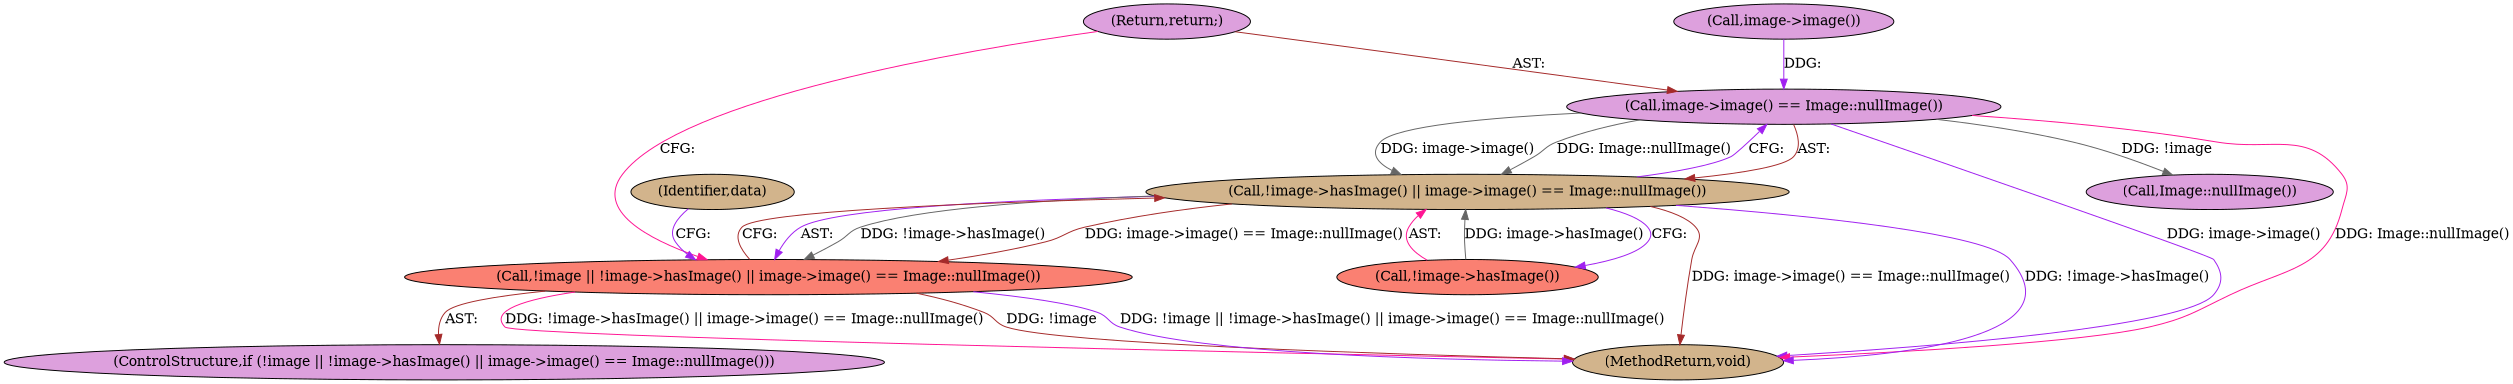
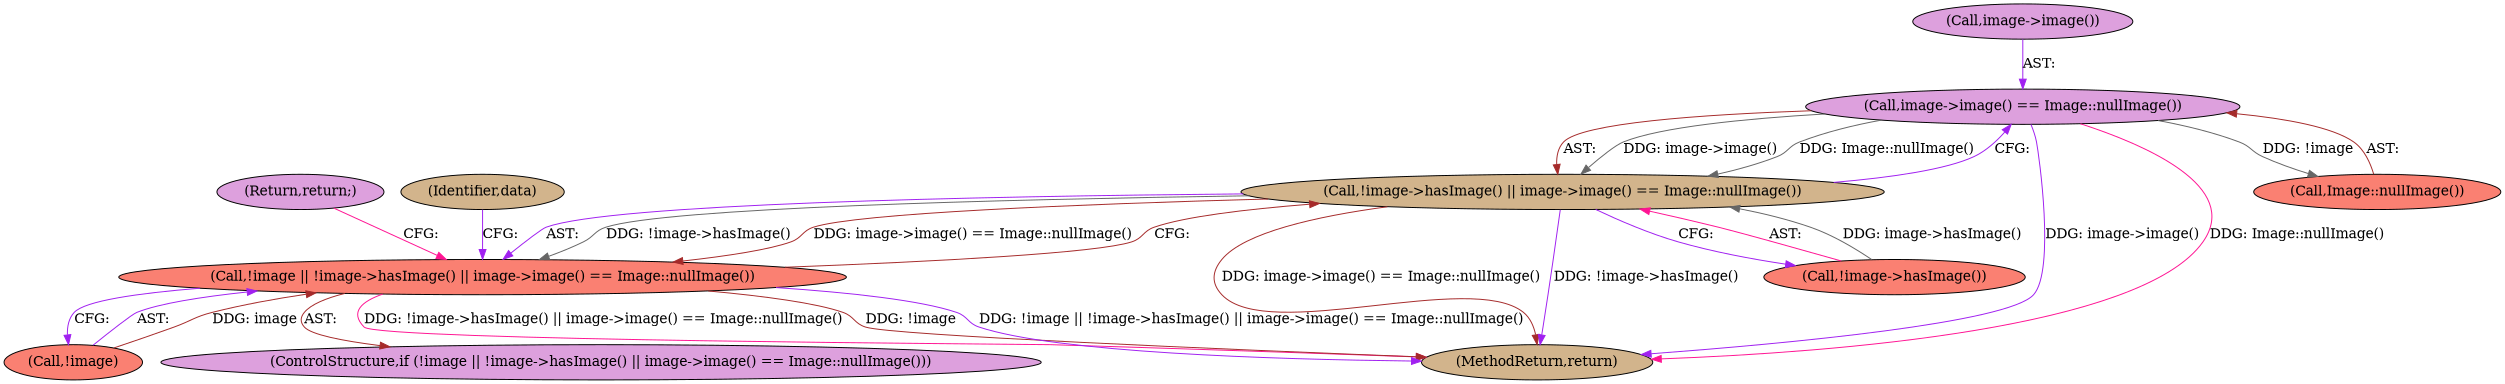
(1451, 61) -> (2315, 127)
(1805, 64) -> (2041, 64)
(2210, 192) -> (2377, 192)
none -> (73, 362)
(1678, 362) -> (1537, 362)
